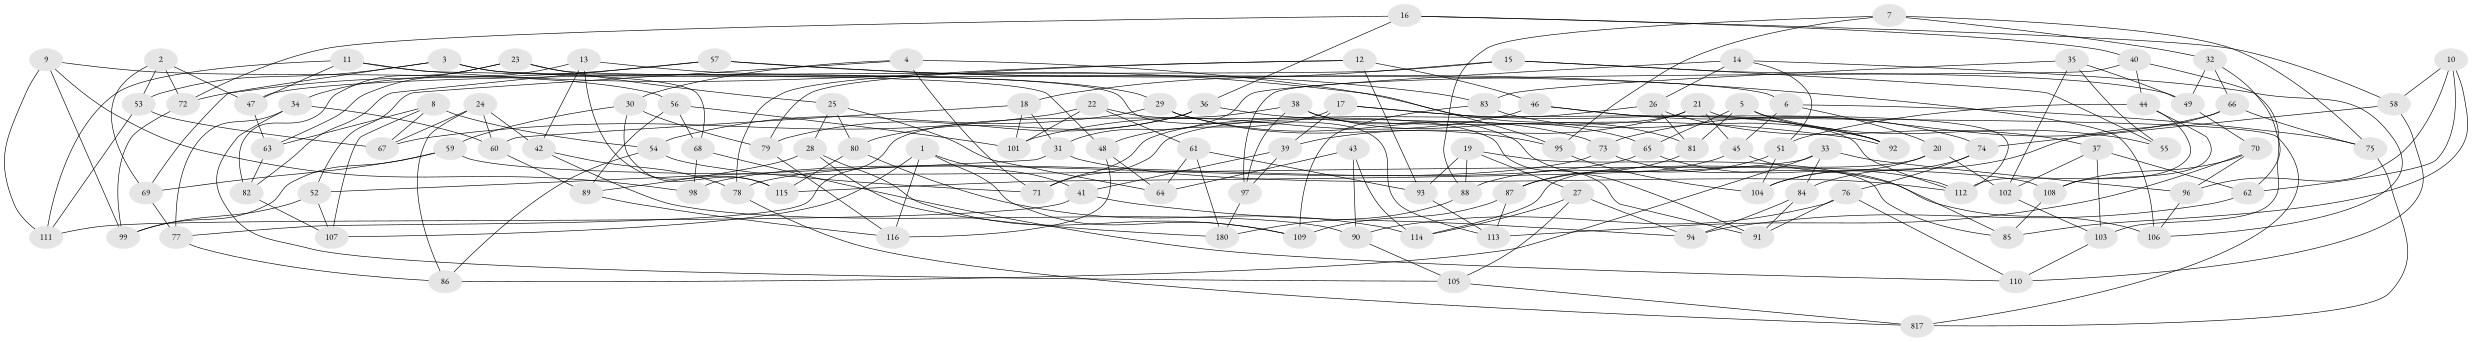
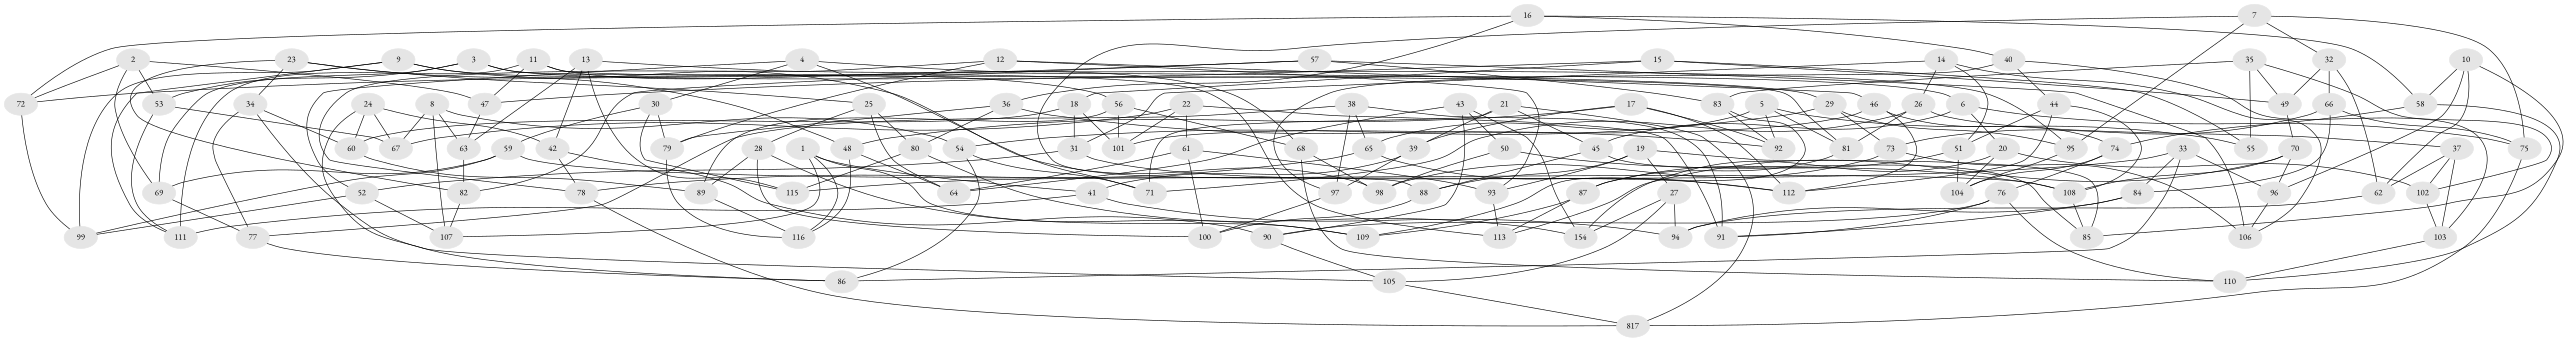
none -> (1505, 149)
(1222, 237) -> (1205, 237)
(1417, 237) -> (1581, 237)
